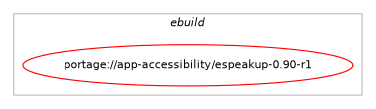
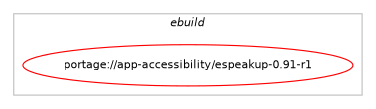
(188, 65) -> (188, 65)
